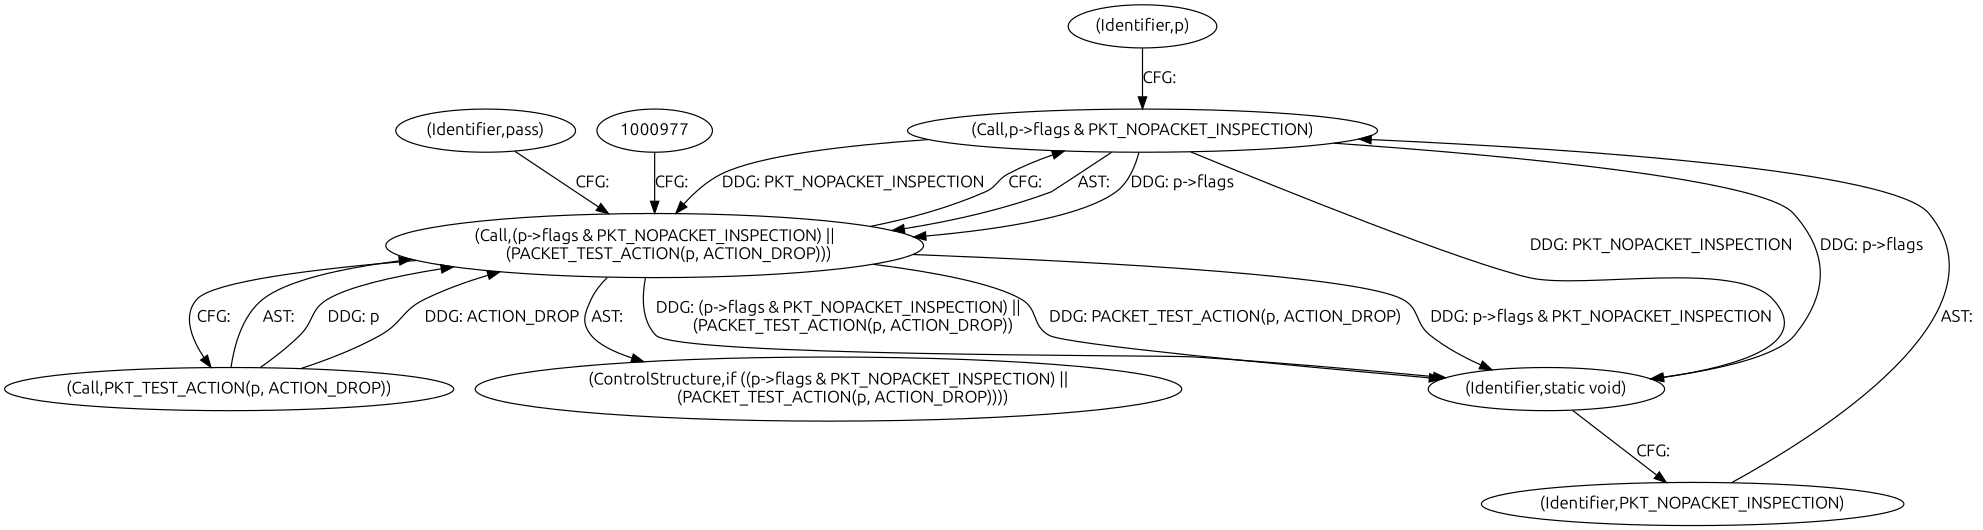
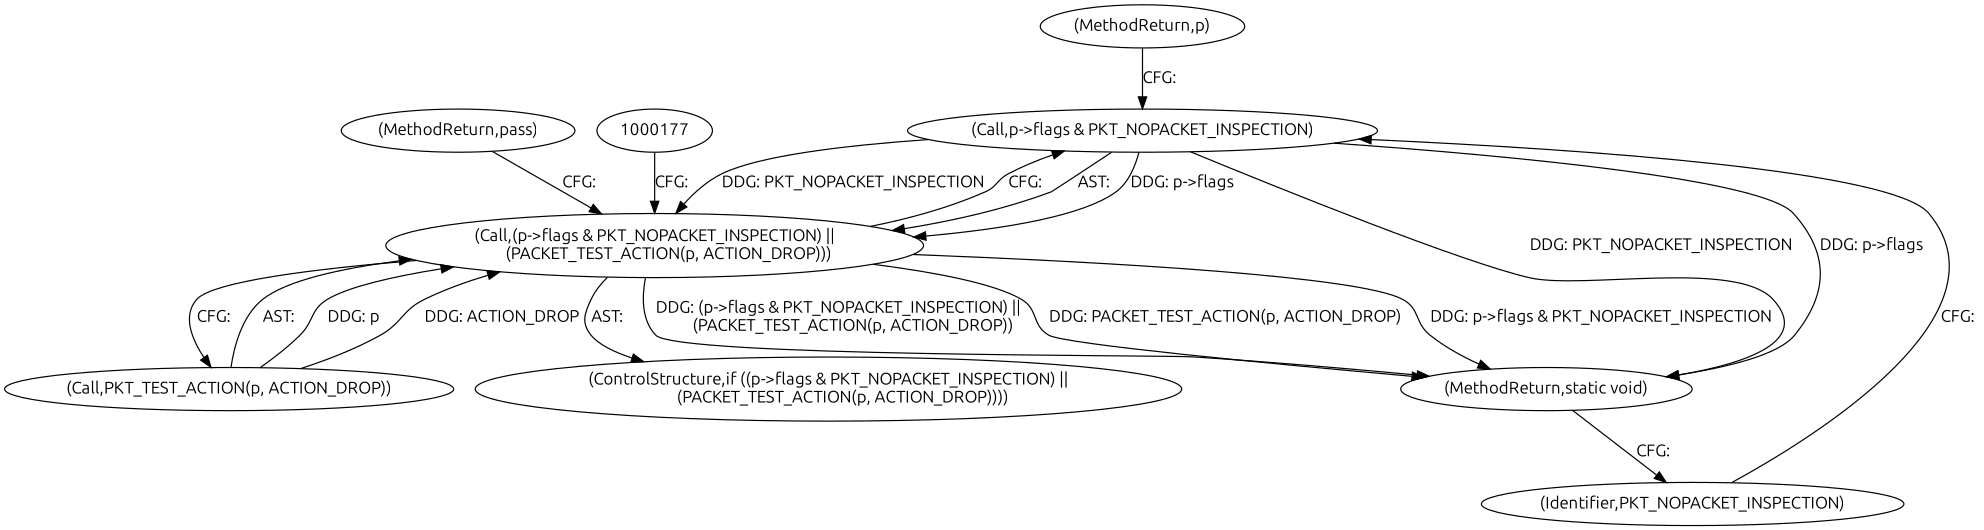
(1142, 26) -> (1142, 26)
(486, 131) -> (458, 131)
(655, 131) -> (655, 131)
(1959, 317) -> (1960, 317)
(1546, 389) -> (1546, 389)
